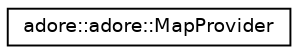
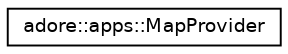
(149, 27) -> (144, 27)
